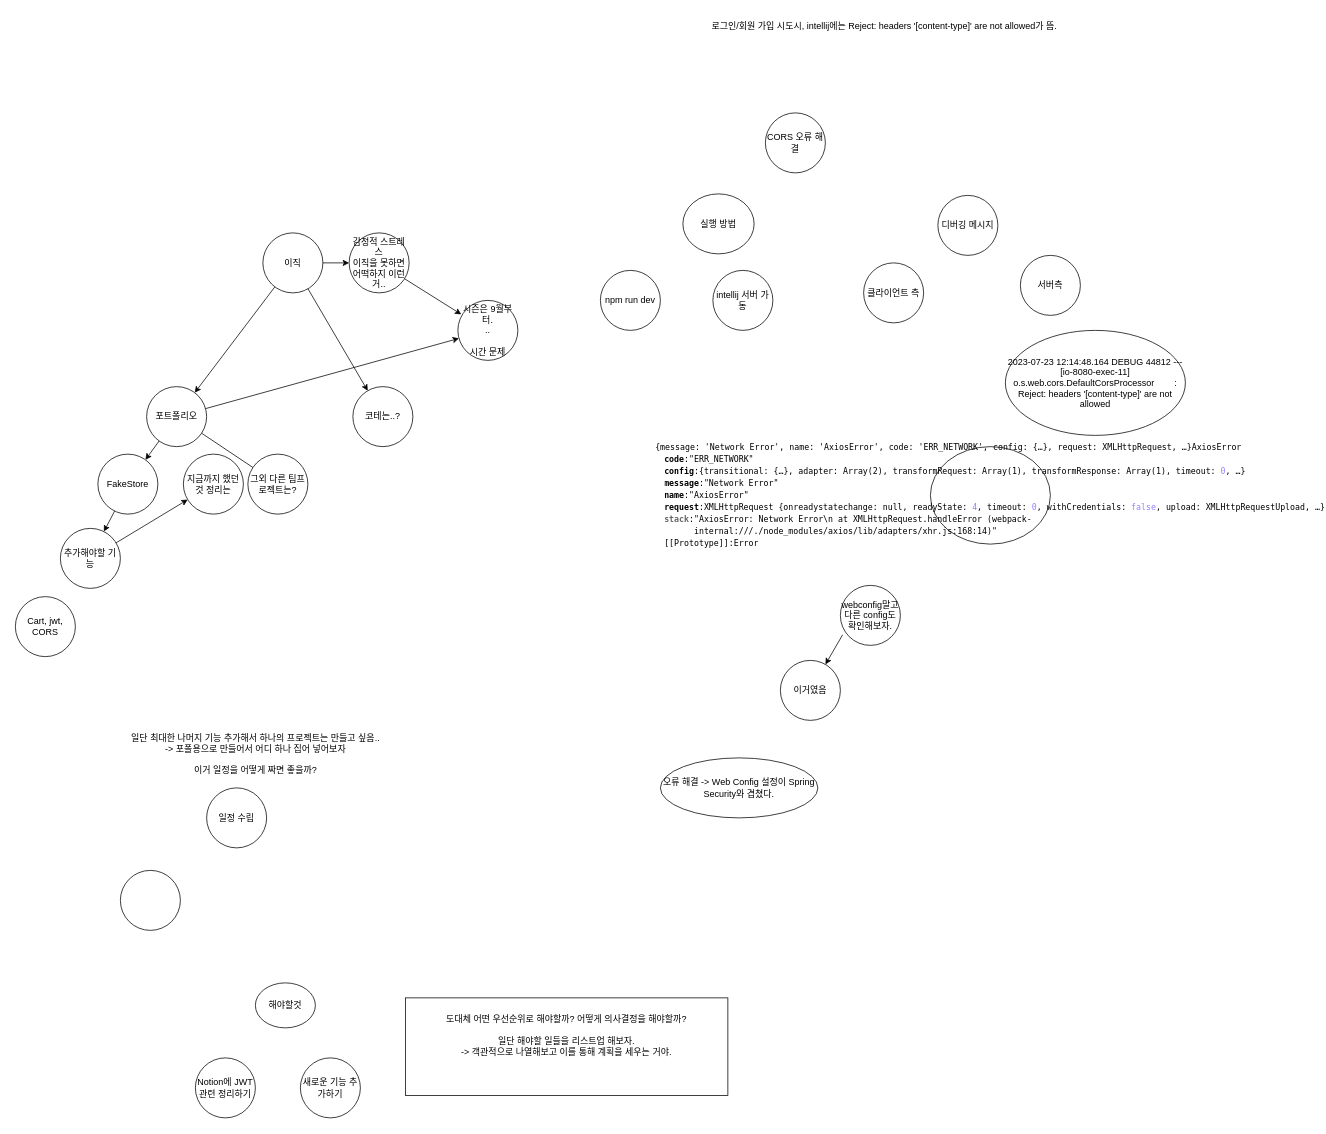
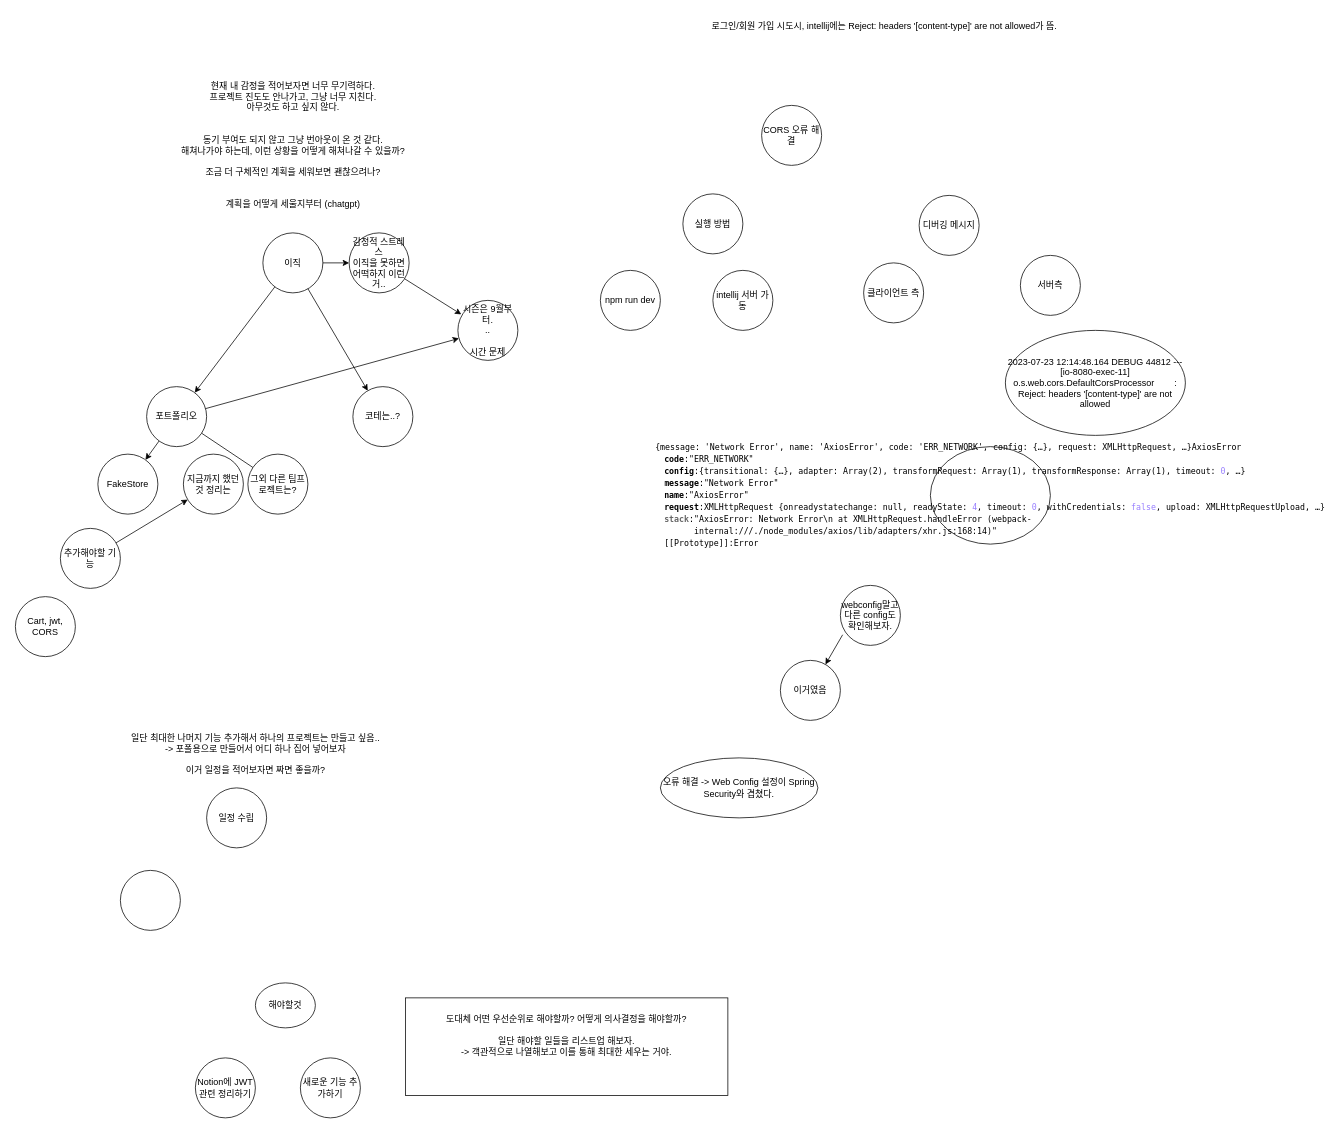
(795, 143) -> (792, 135)
none -> (293, 145)
(719, 224) -> (713, 224)
(968, 225) -> (949, 225)
(110, 519) -> none
(256, 754) -> (256, 754)
(567, 1047) -> (567, 1047)
